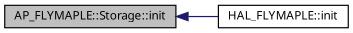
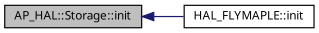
(90, 17) -> (73, 17)
